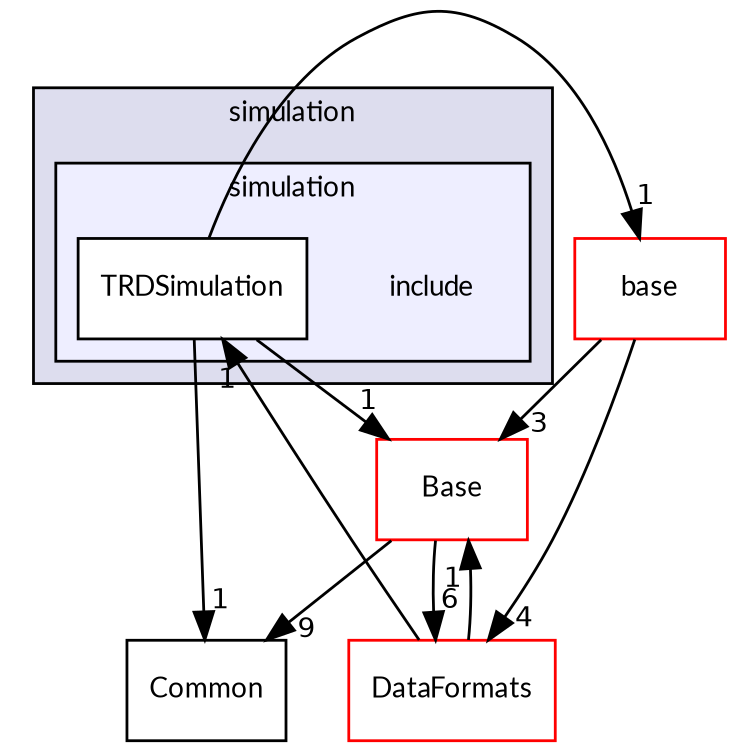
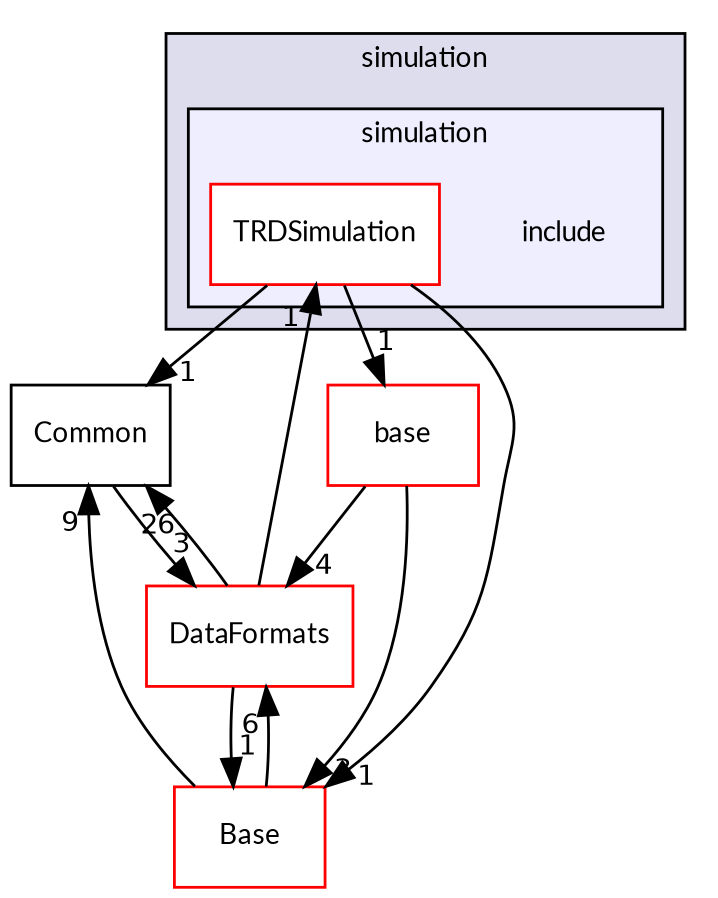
(193, 289) -> (325, 234)
none -> (144, 526)
none -> (197, 546)
